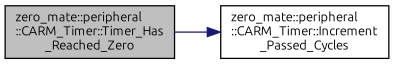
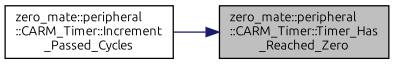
(191, 32) -> (190, 32)
